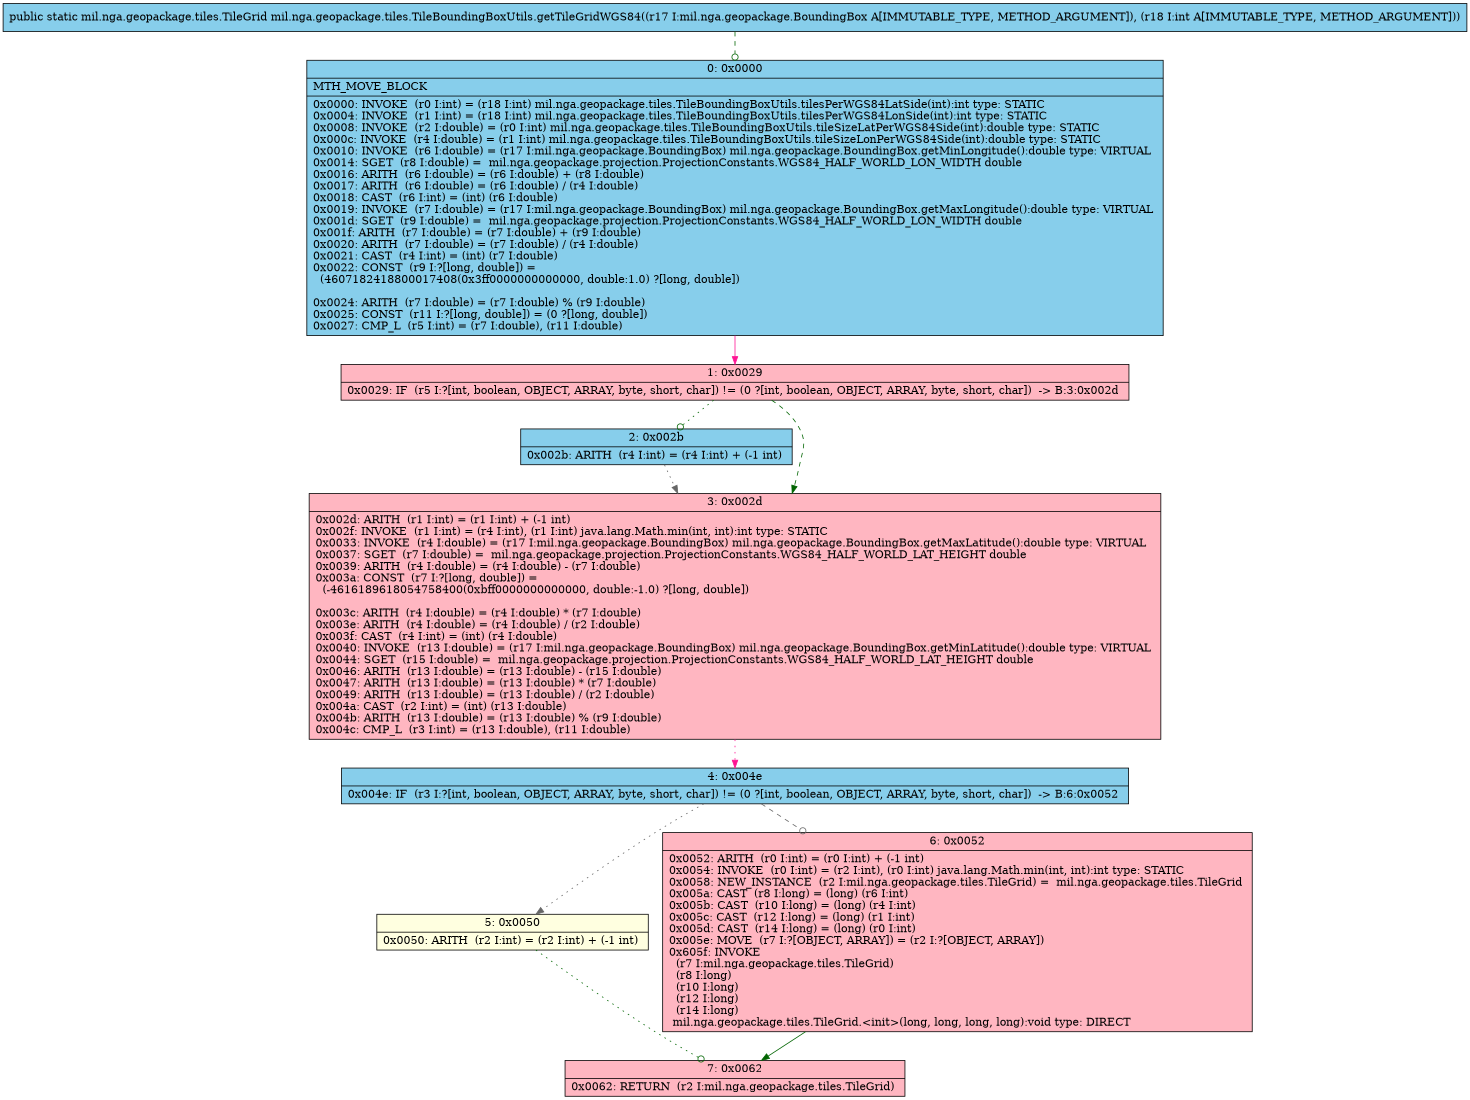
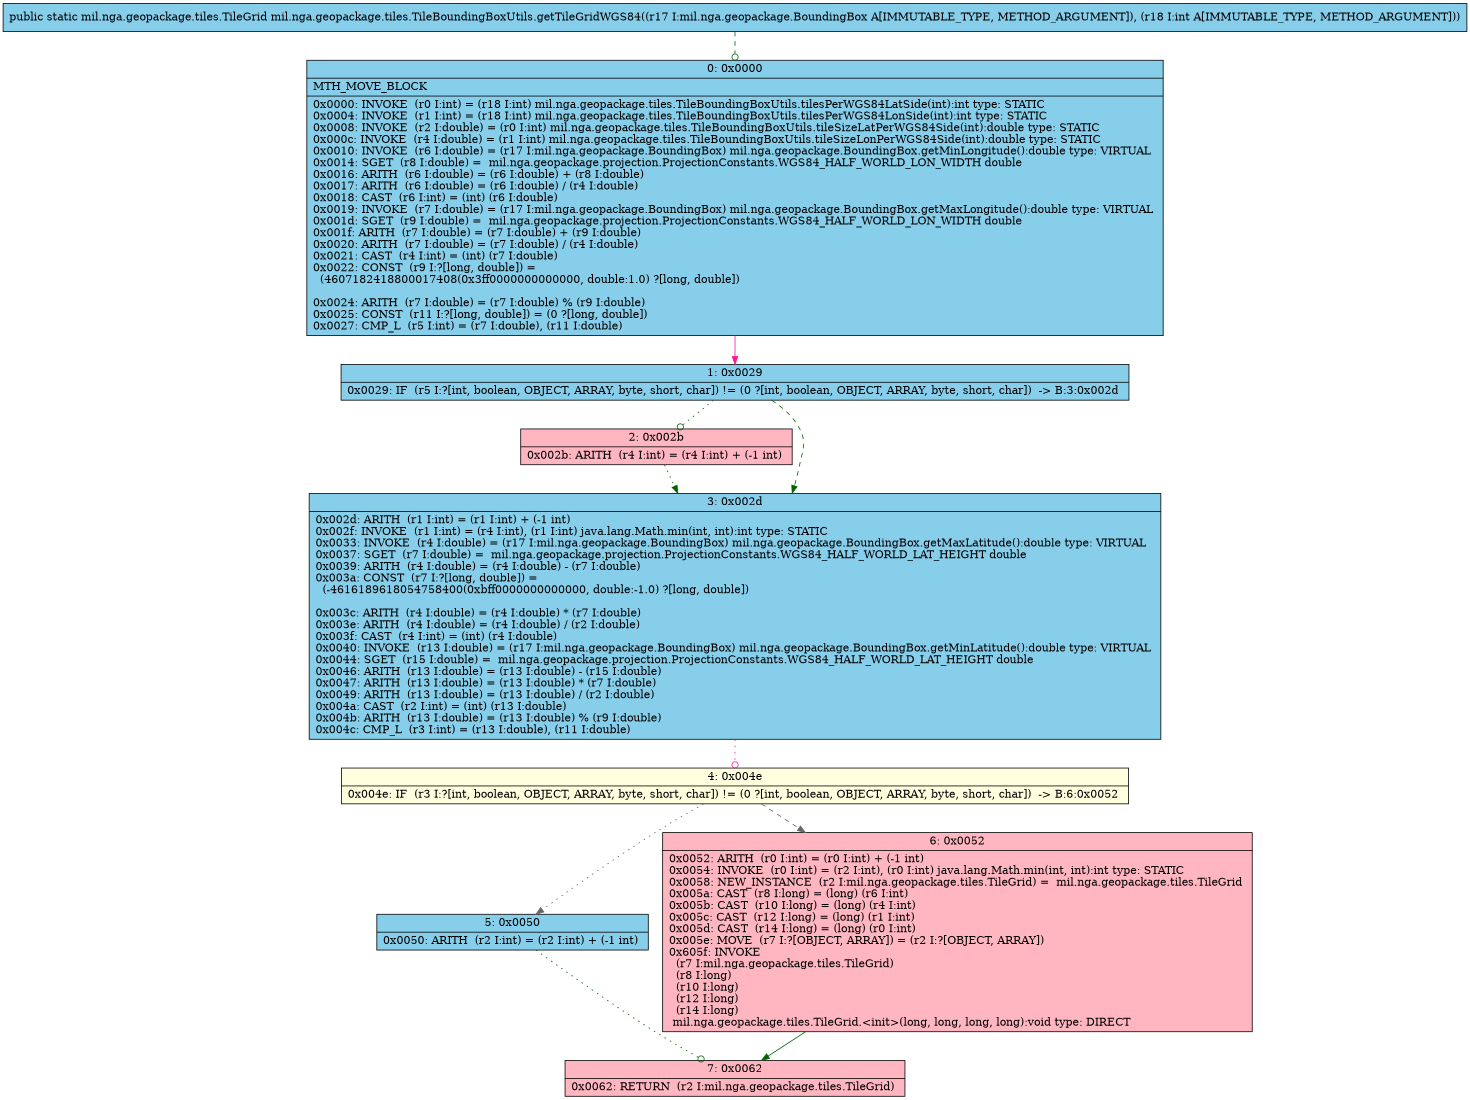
(735, 382) -> (735, 382)
(656, 447) -> (656, 447)
(670, 476) -> (670, 476)
(735, 616) -> (735, 616)
(735, 750) -> (735, 751)
(735, 786) -> (735, 786)
(781, 816) -> (780, 816)
(513, 932) -> (513, 932)
